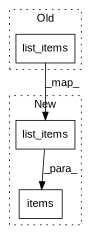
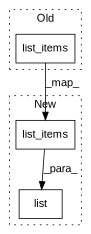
(41, 204) -> (41, 204)
